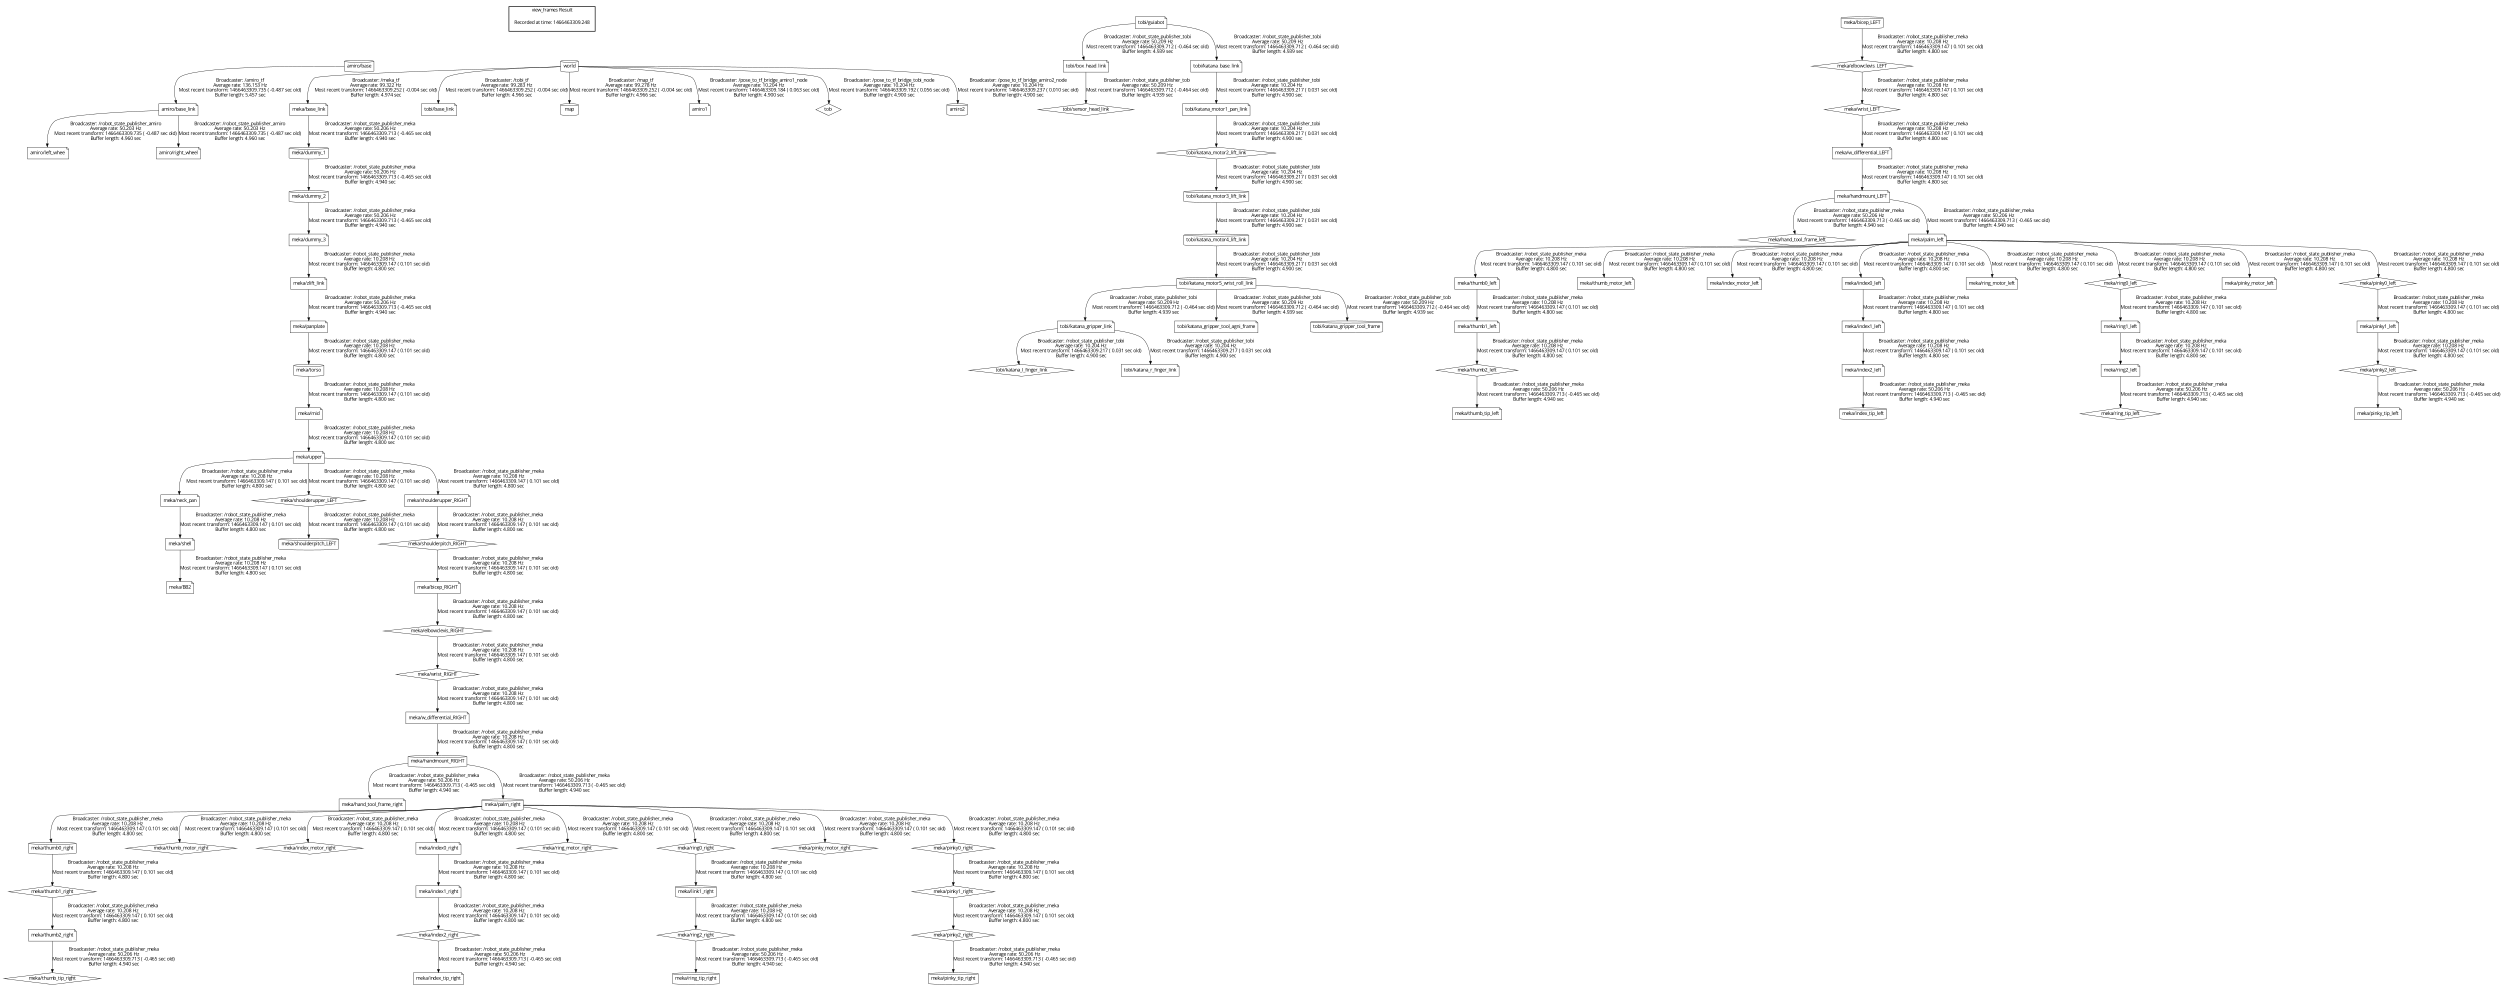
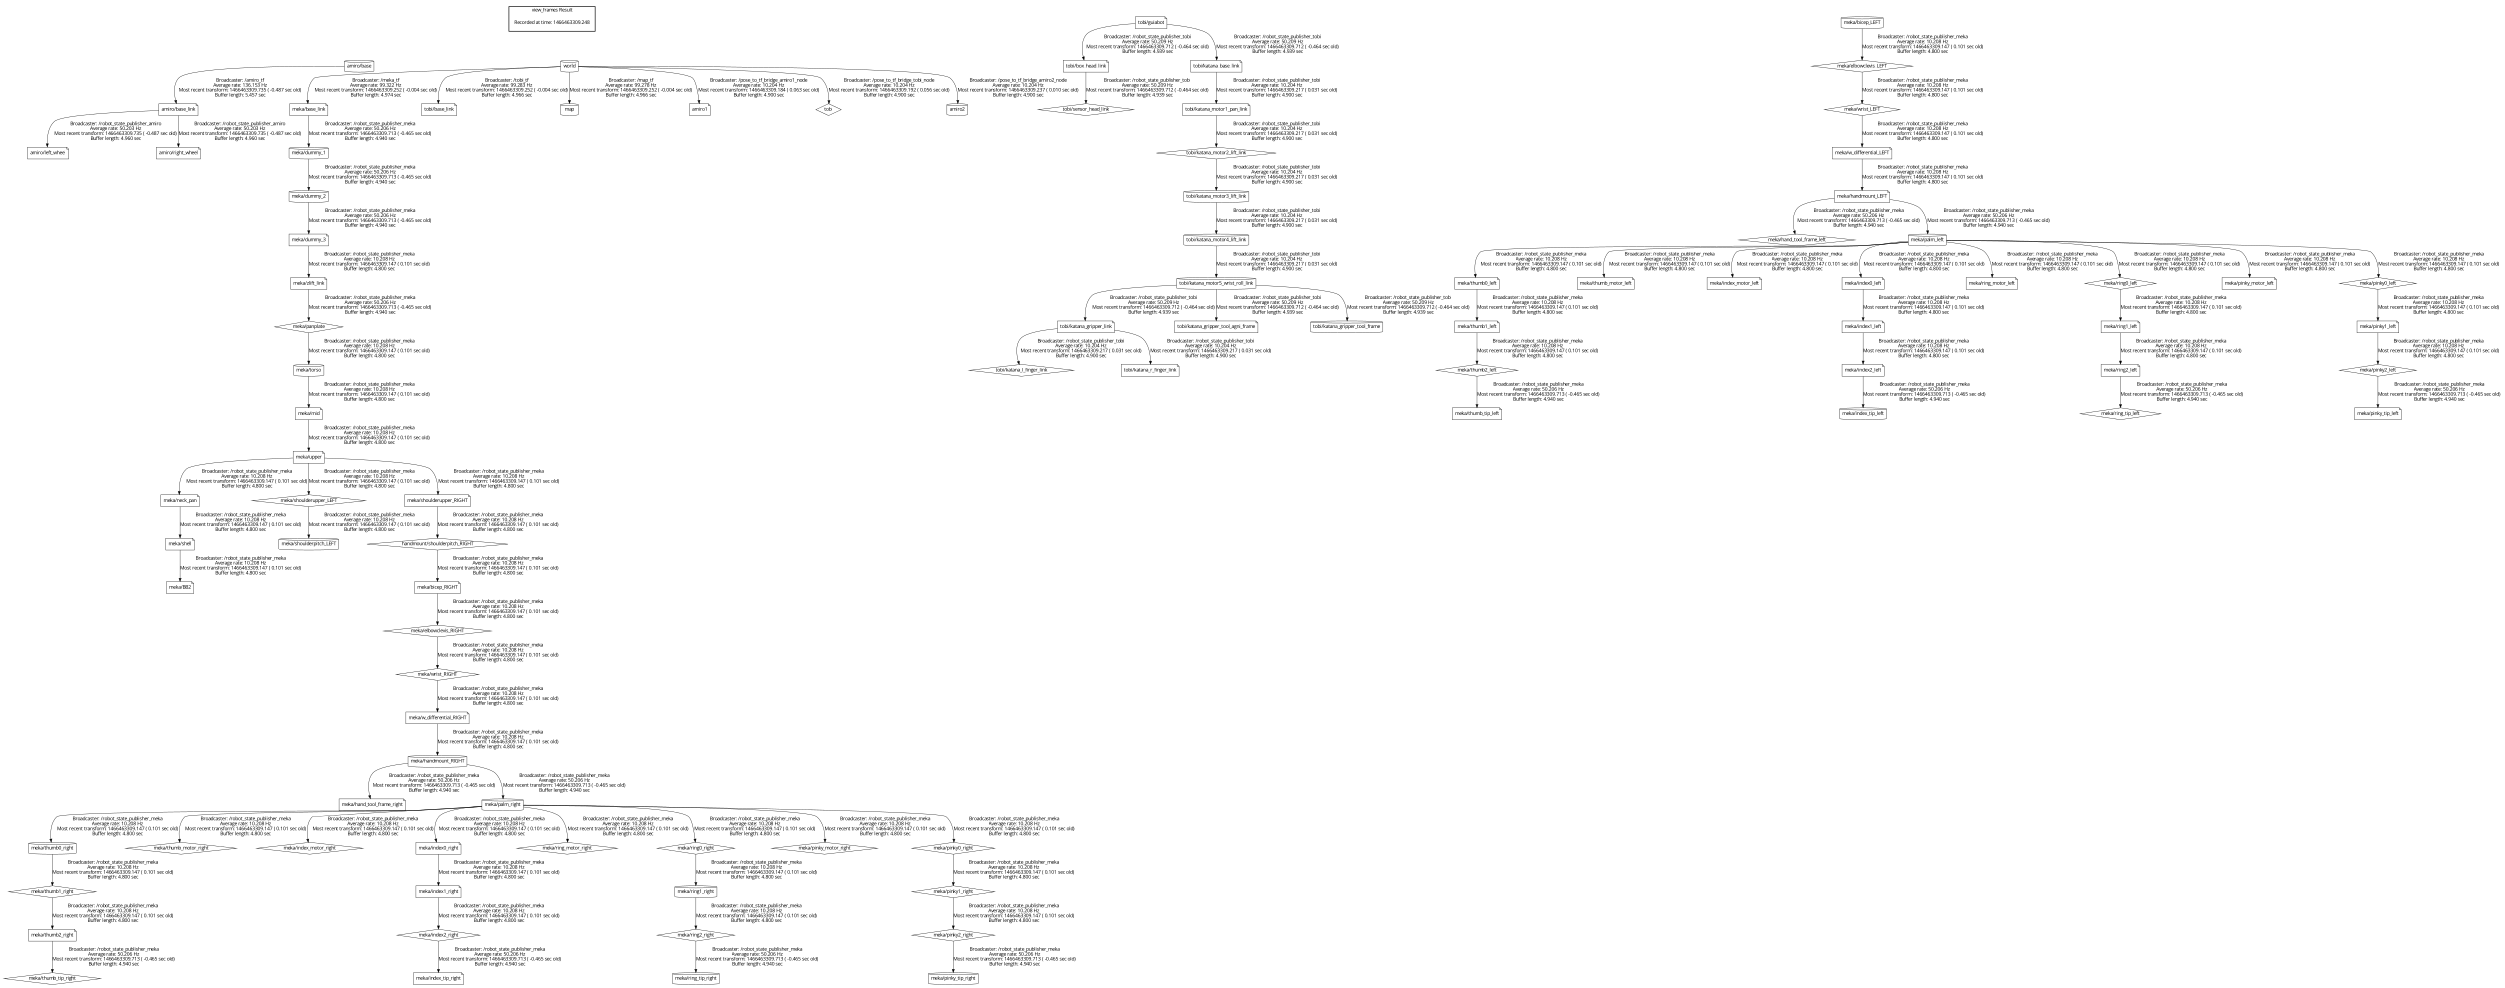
(1927, 240) -> (1927, 240)
(309, 327) -> (309, 327)
(437, 544) -> (437, 544)
(696, 892) -> (696, 892)
